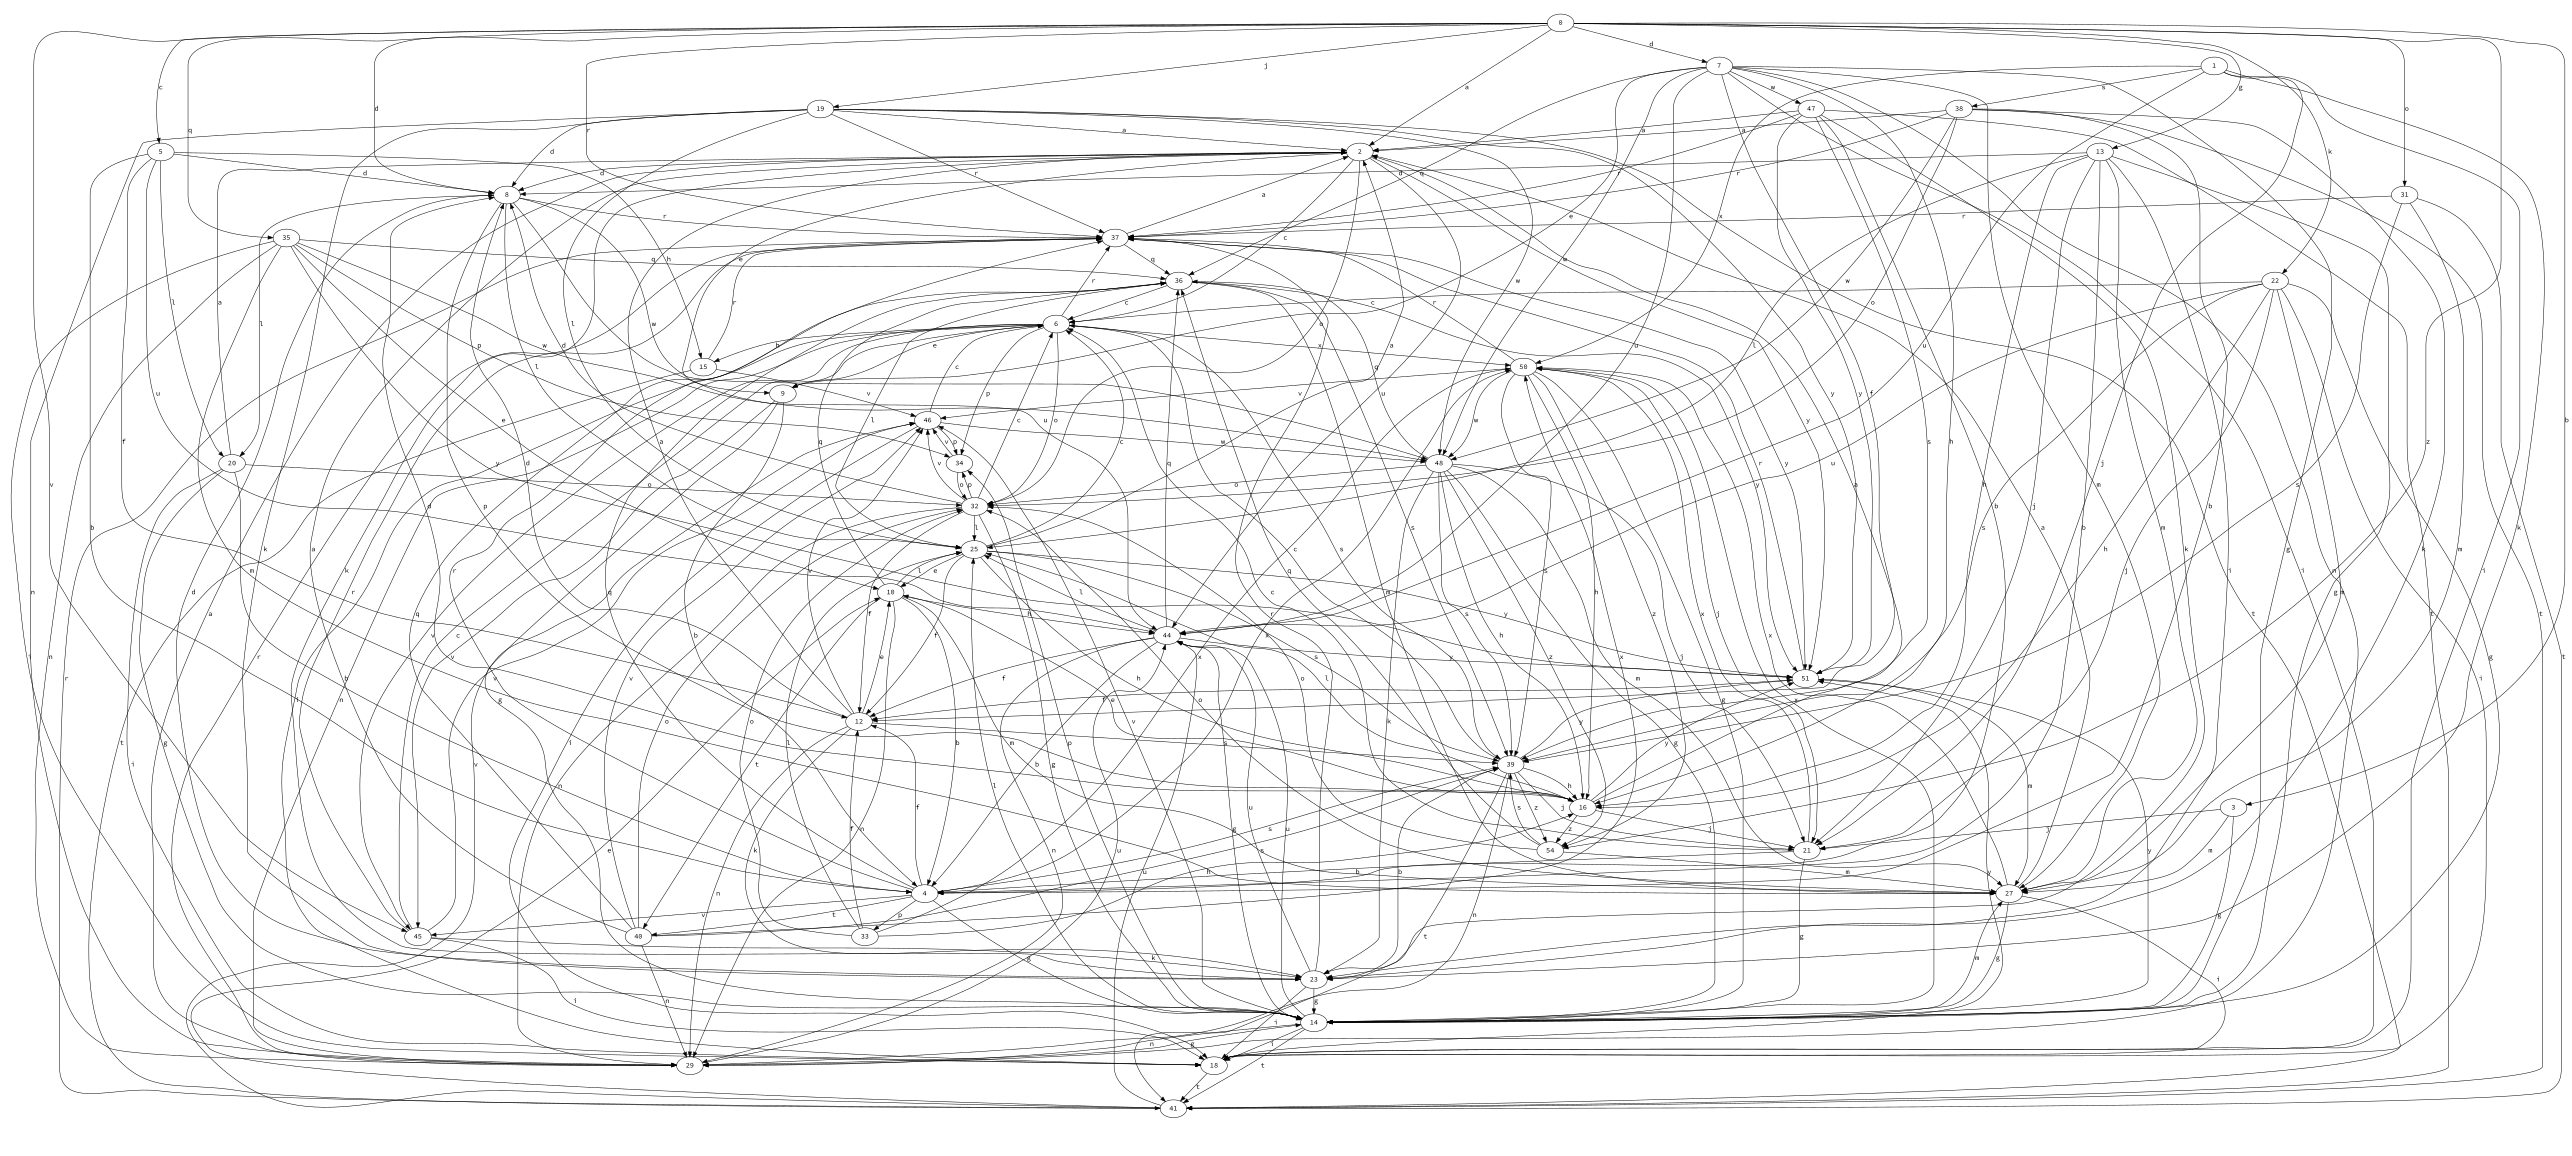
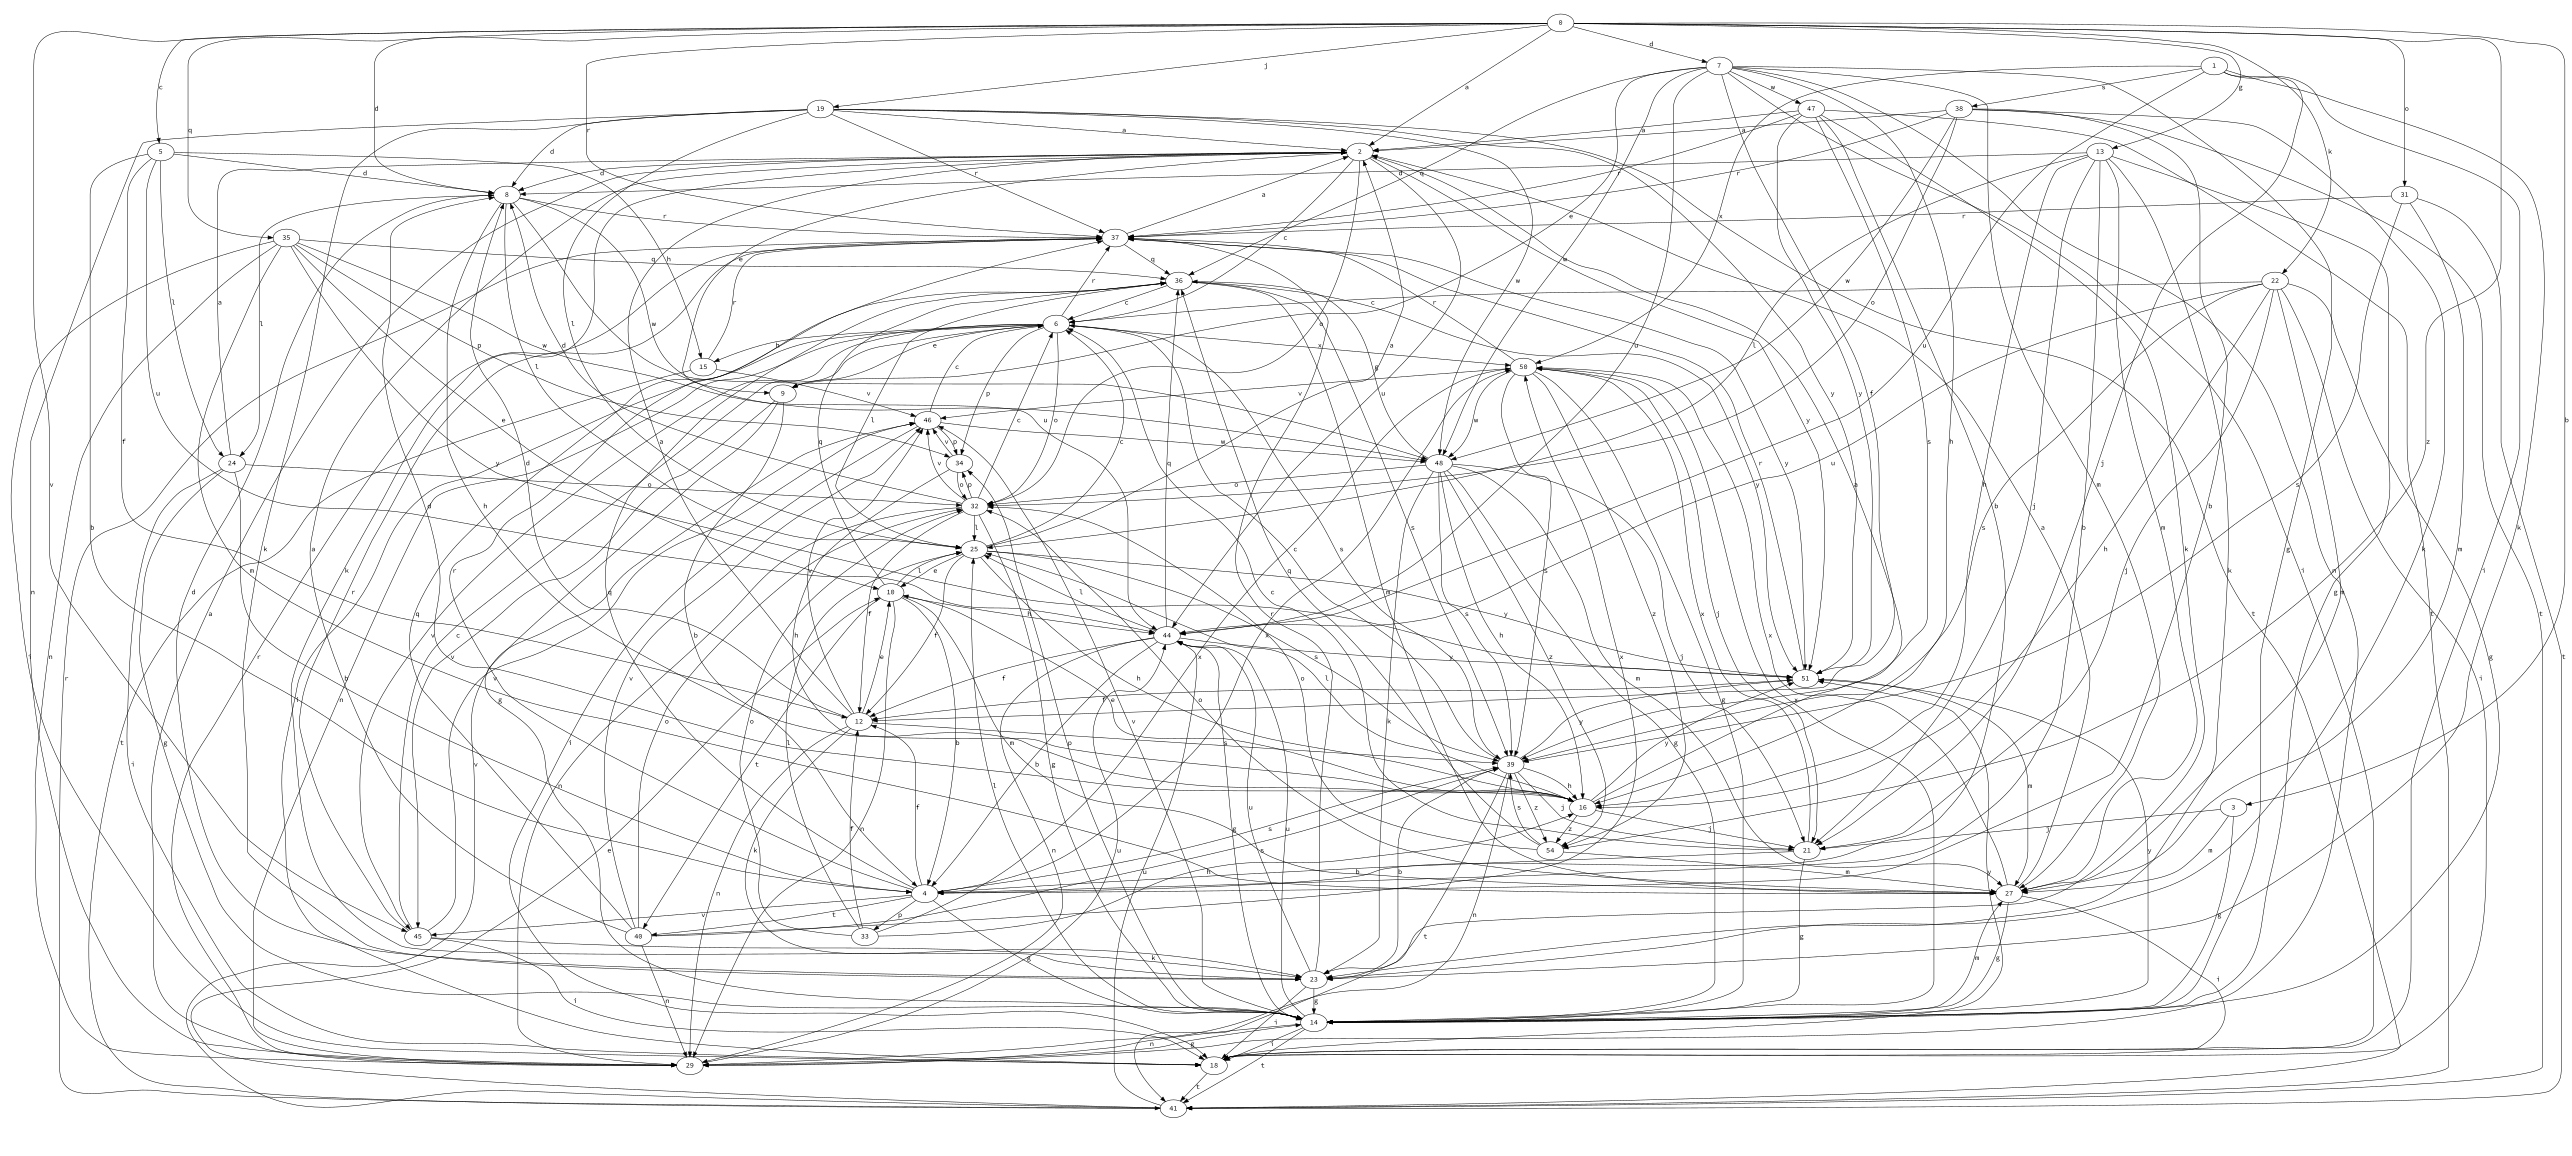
(1376, 367) -> (1376, 367)
(232, 463) -> (232, 463)
(485, 507) -> (485, 507)
(2230, 571) -> (2230, 571)
(1594, 578) -> (1032, 739)
